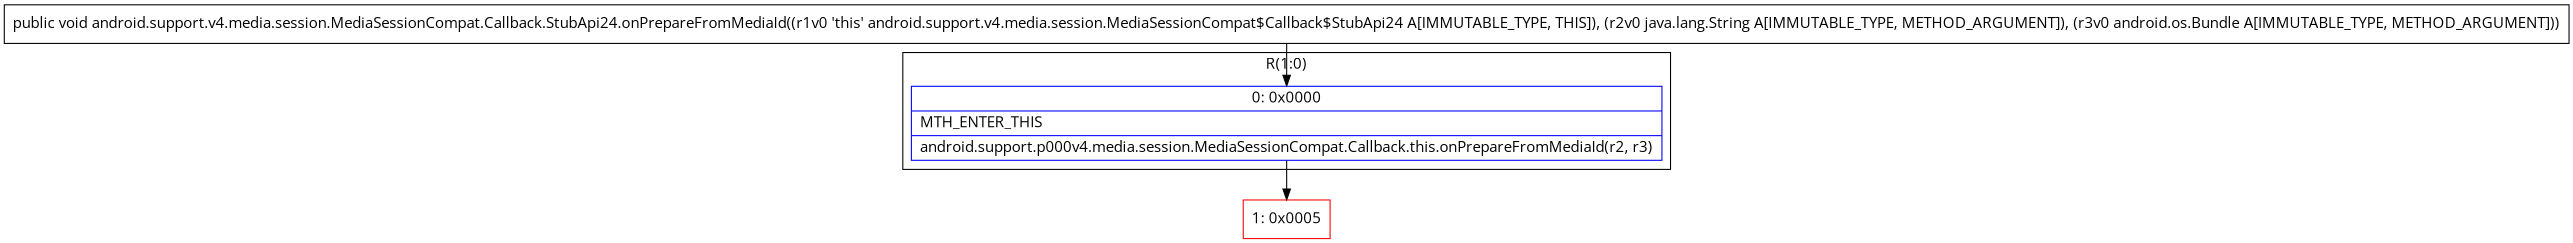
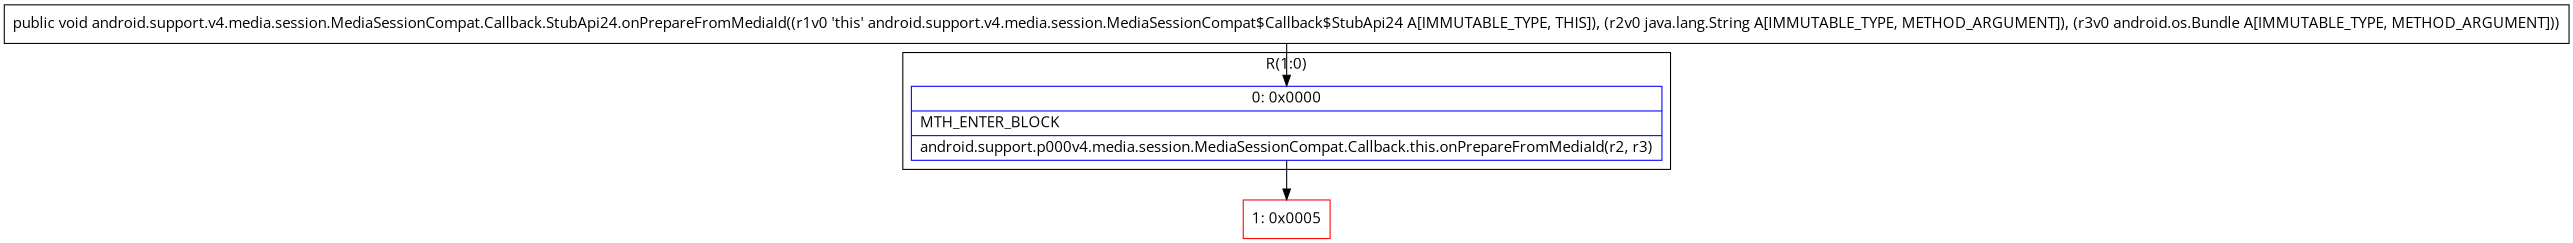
(982, 123) -> (990, 123)
